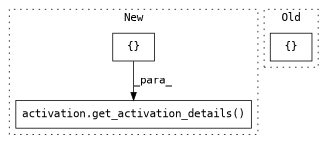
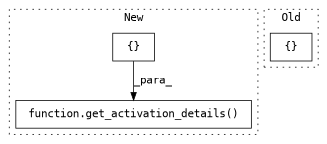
(134, 114) -> (134, 114)
